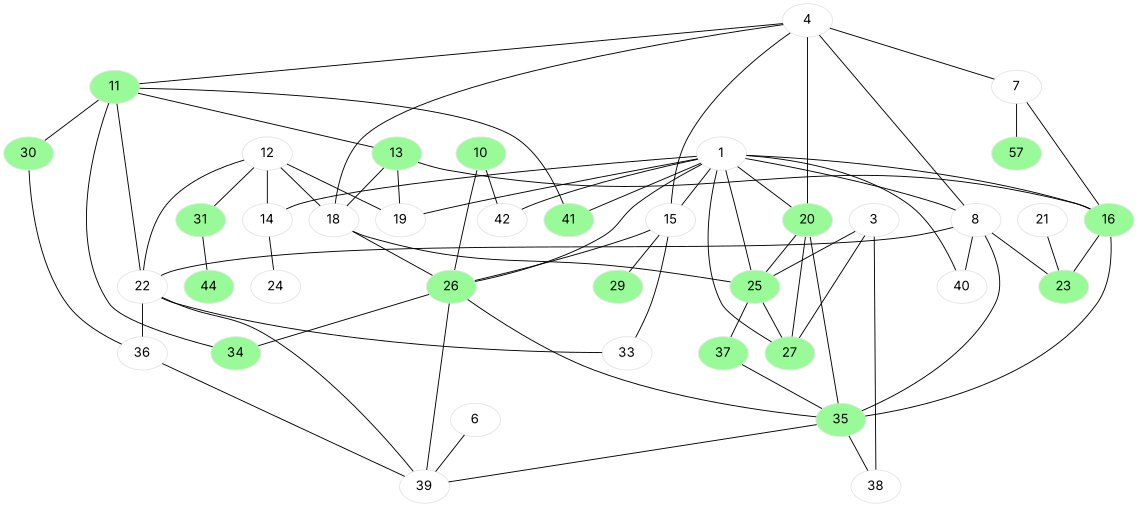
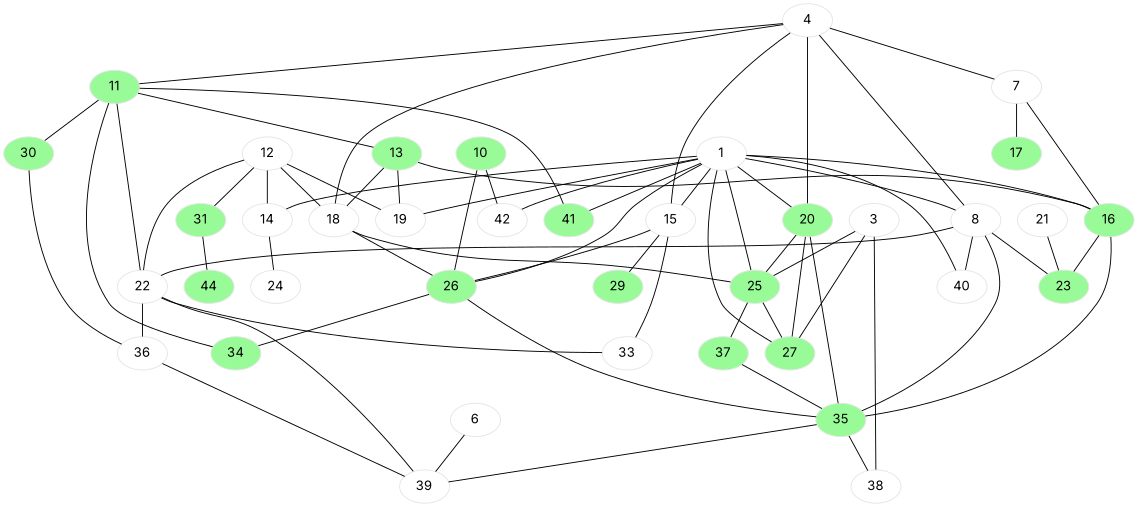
(1017, 154) -> (1017, 154)
(438, 387) -> none
